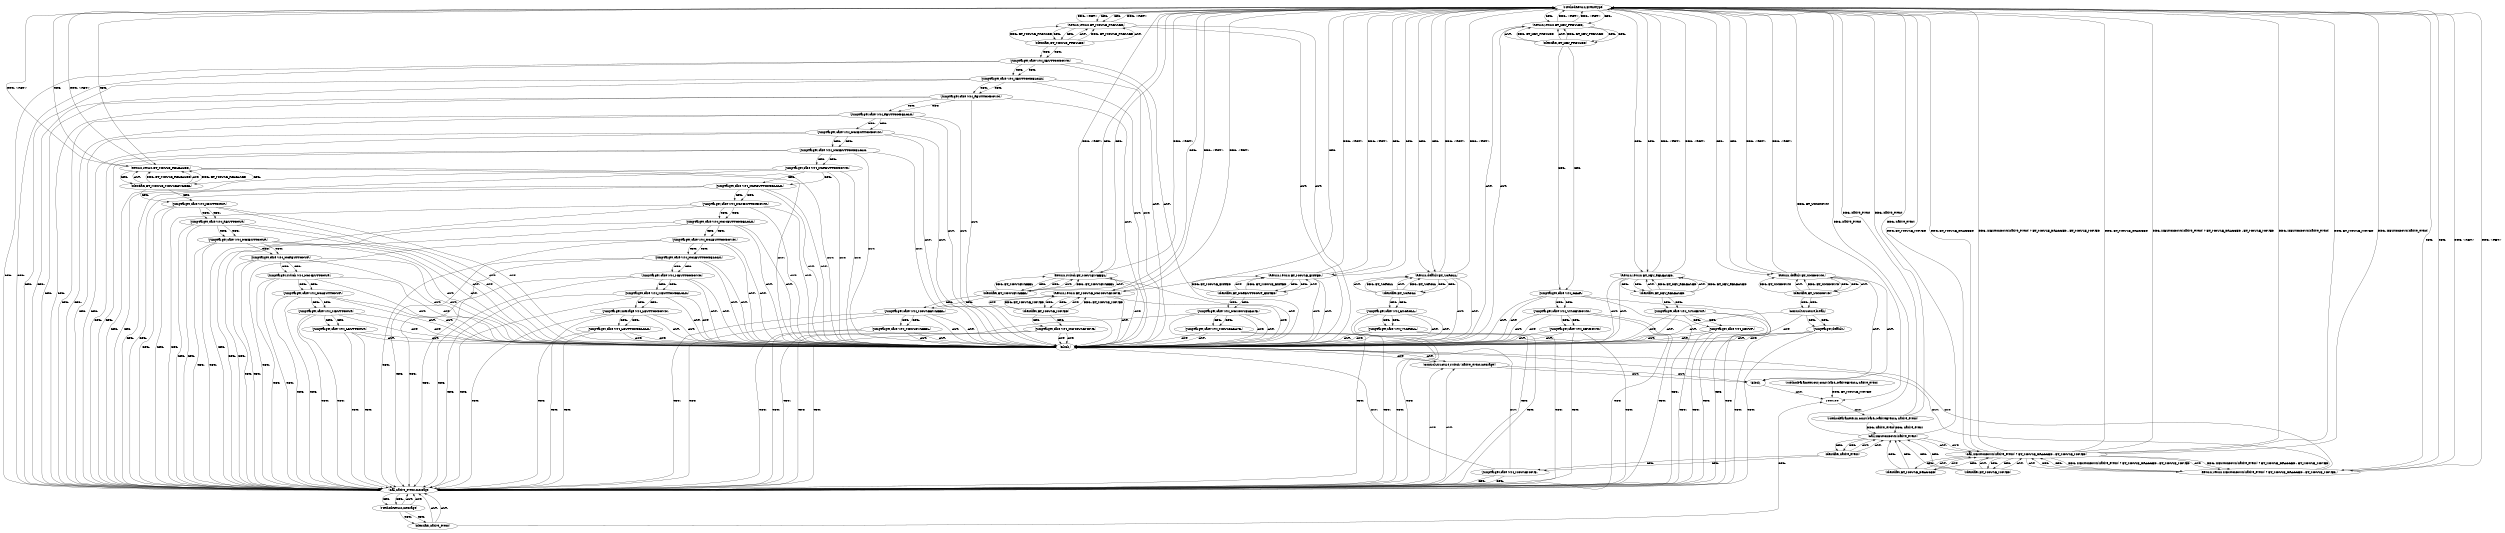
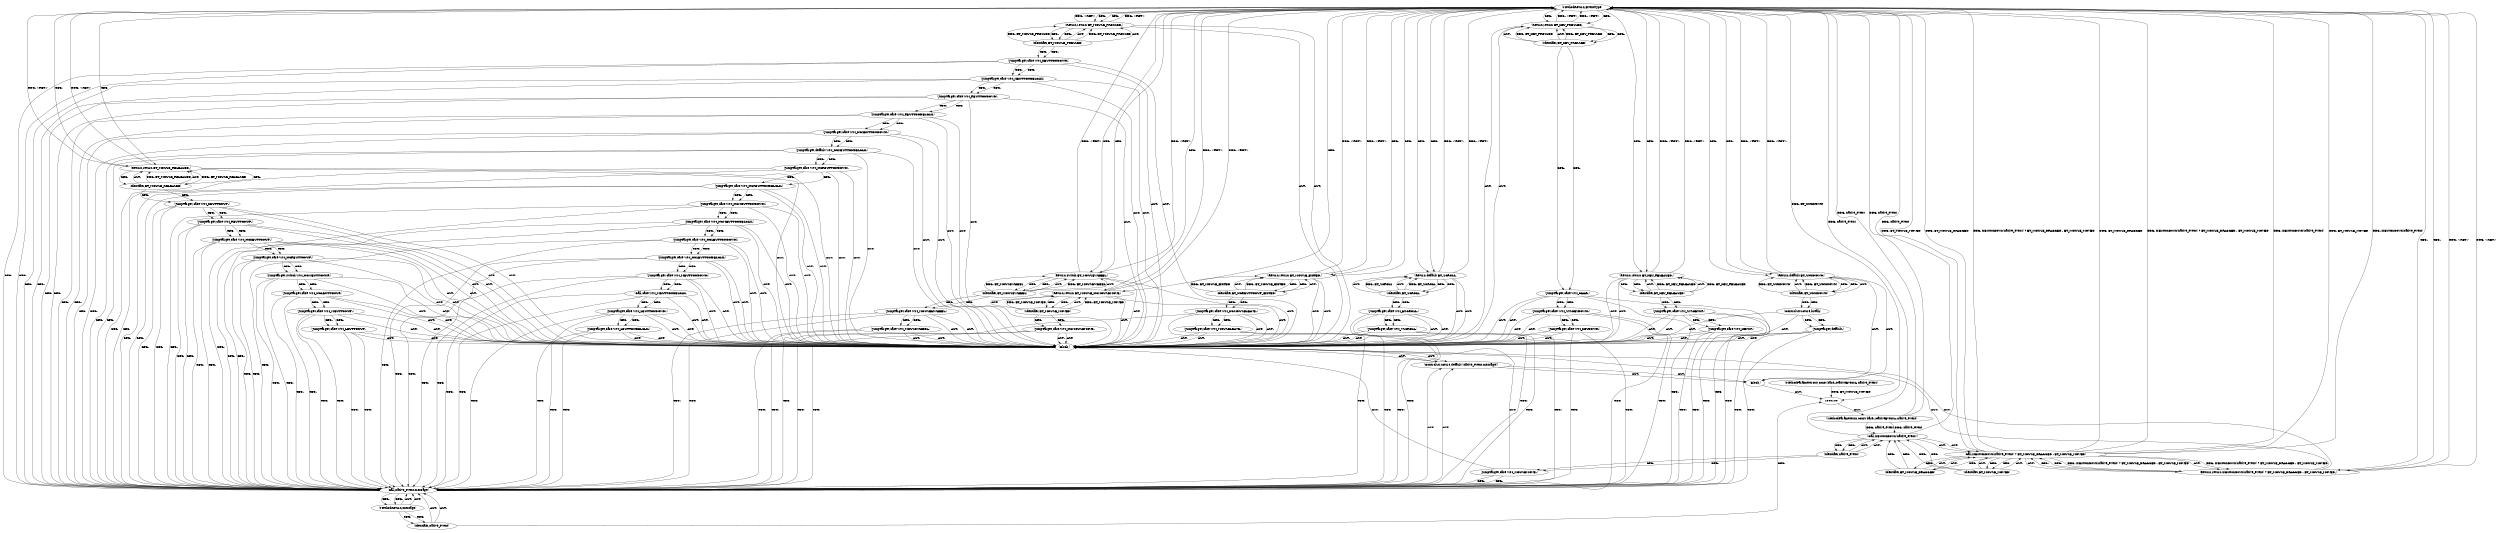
(834, 150) -> (832, 150)
(161, 186) -> (156, 186)
(657, 294) -> (661, 294)
(636, 311) -> (637, 311)
(1460, 365) -> (1461, 365)
